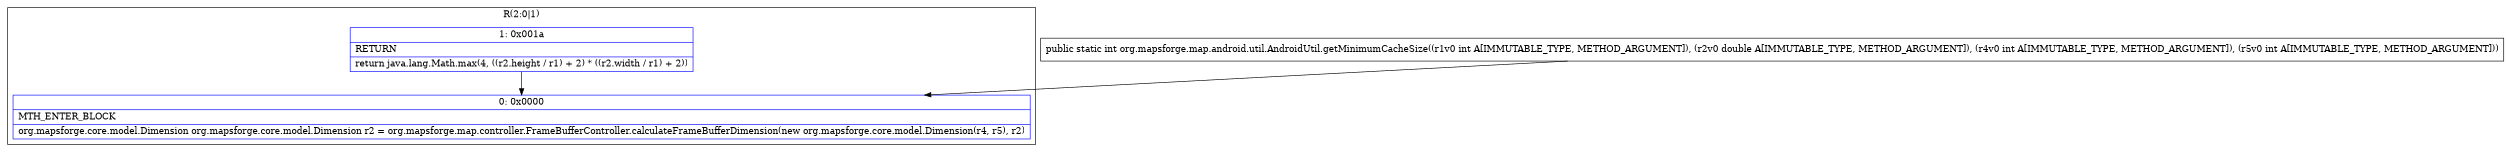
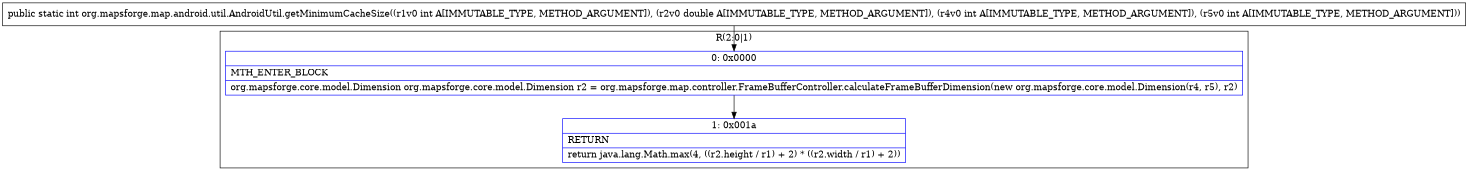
(522, 80) -> (734, 104)
